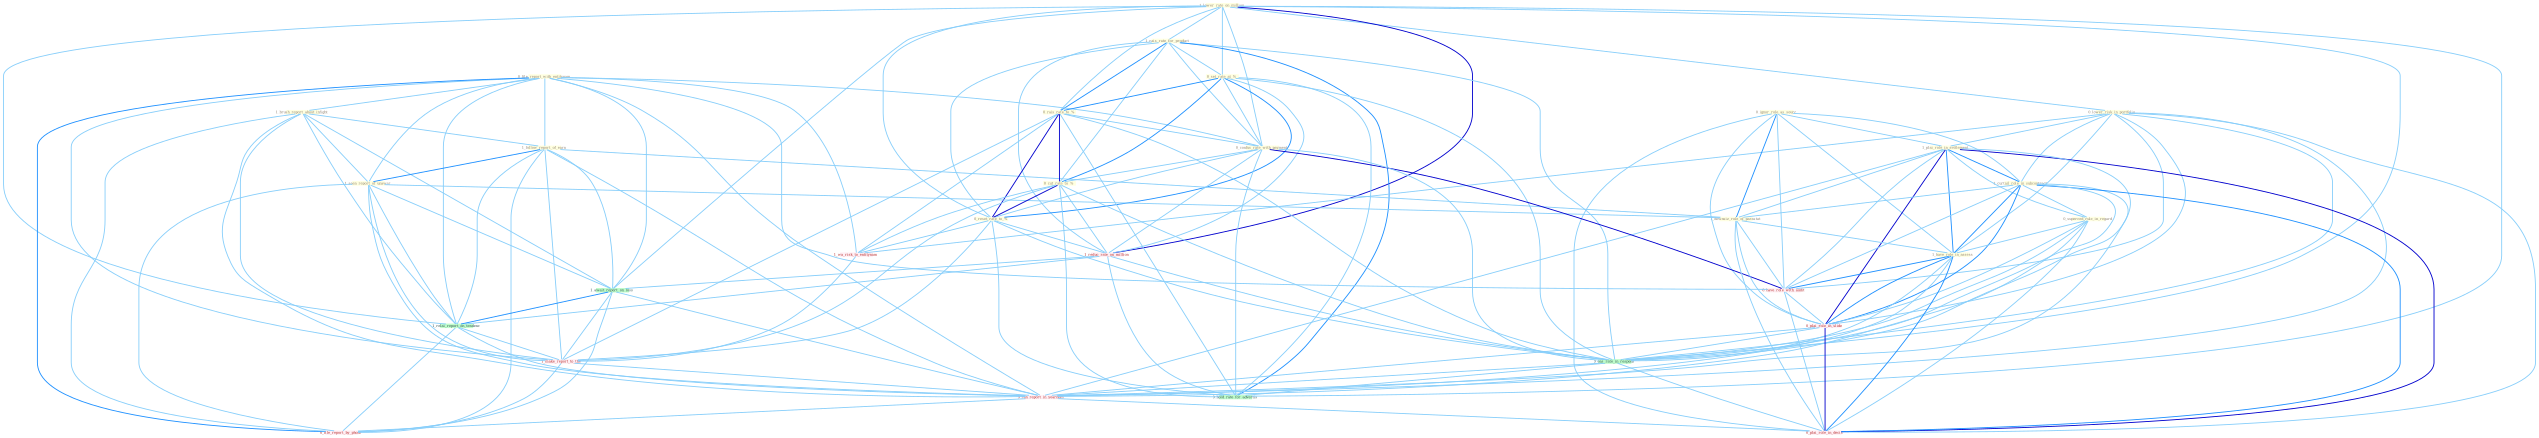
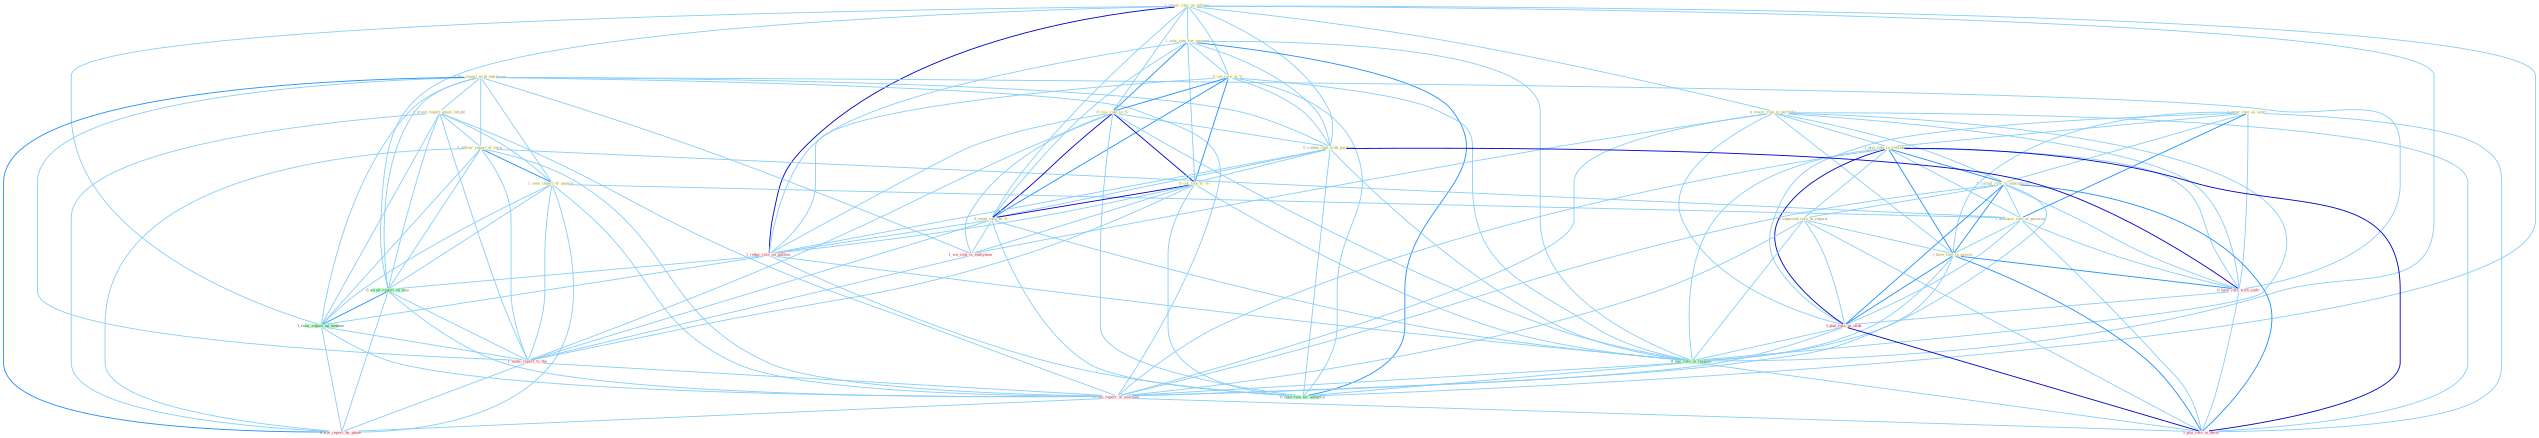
(1168, 41) -> (1188, 41)
(2113, 112) -> (1773, 112)
none -> (940, 162)
(613, 290) -> (388, 290)
